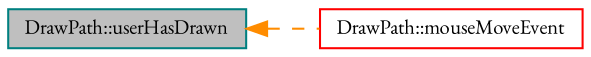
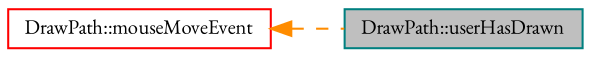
(293, 29) -> (318, 29)
